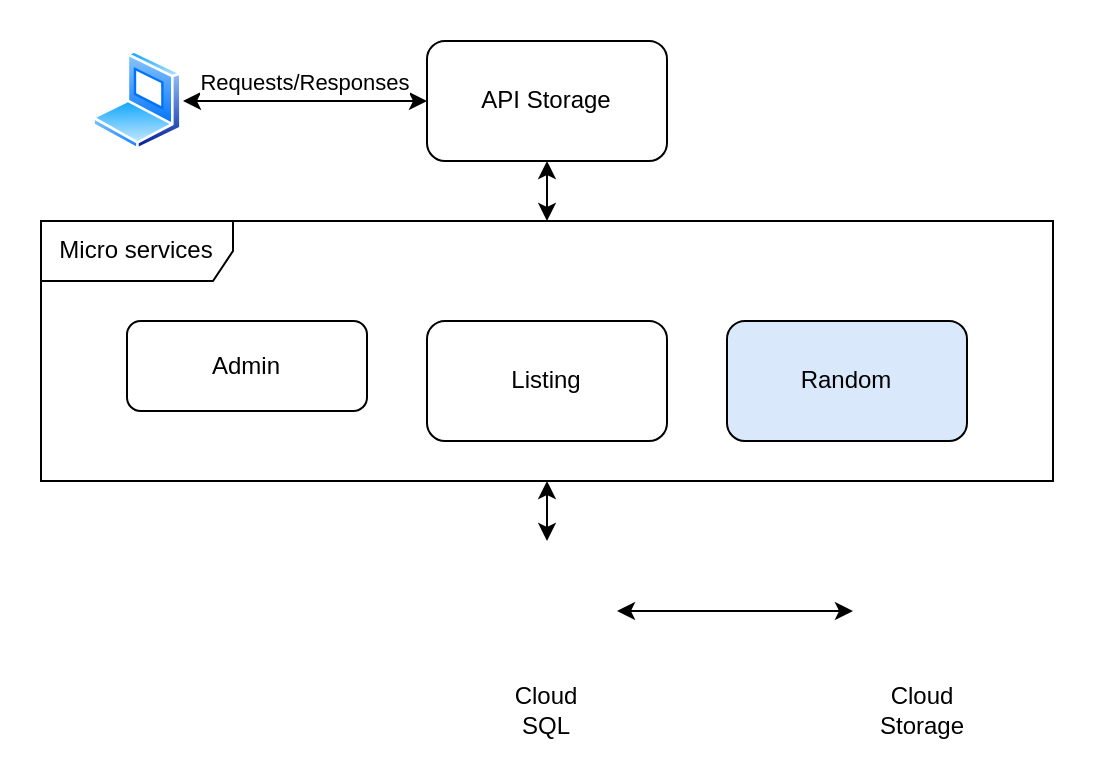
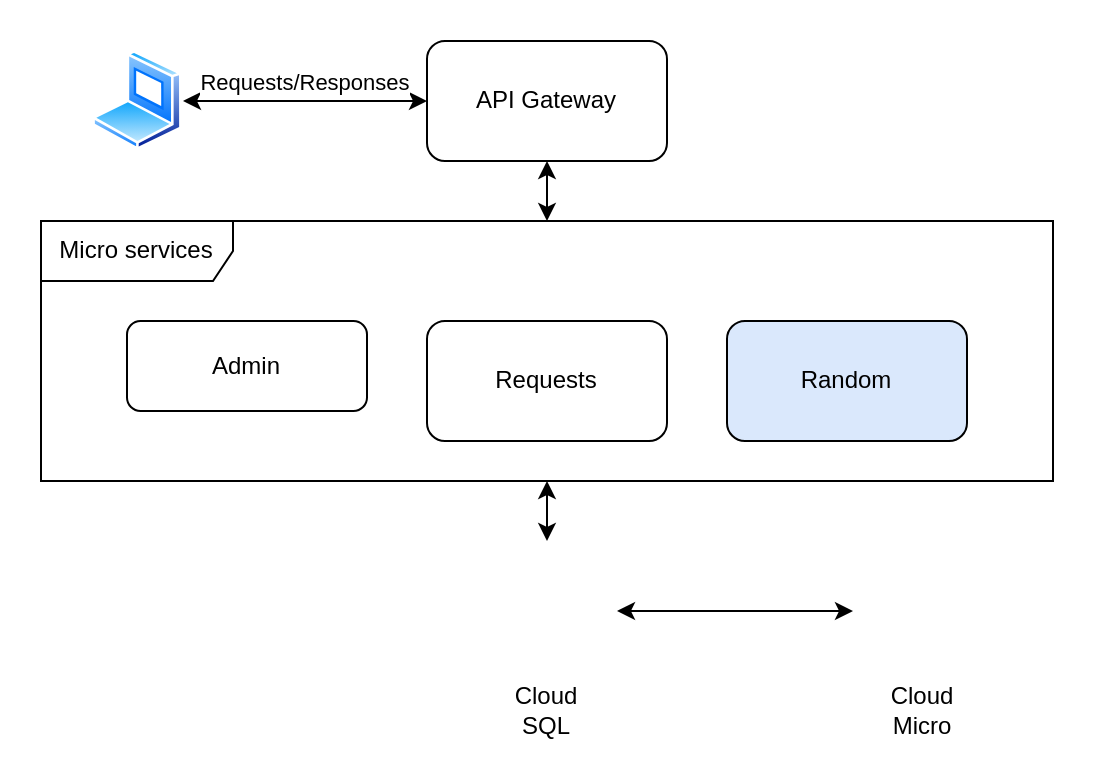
(547, 101) -> (547, 101)
(547, 381) -> (547, 381)
(923, 711) -> (923, 711)
